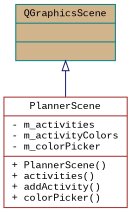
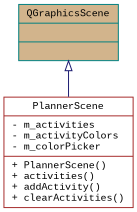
(57, 198) -> (69, 198)
